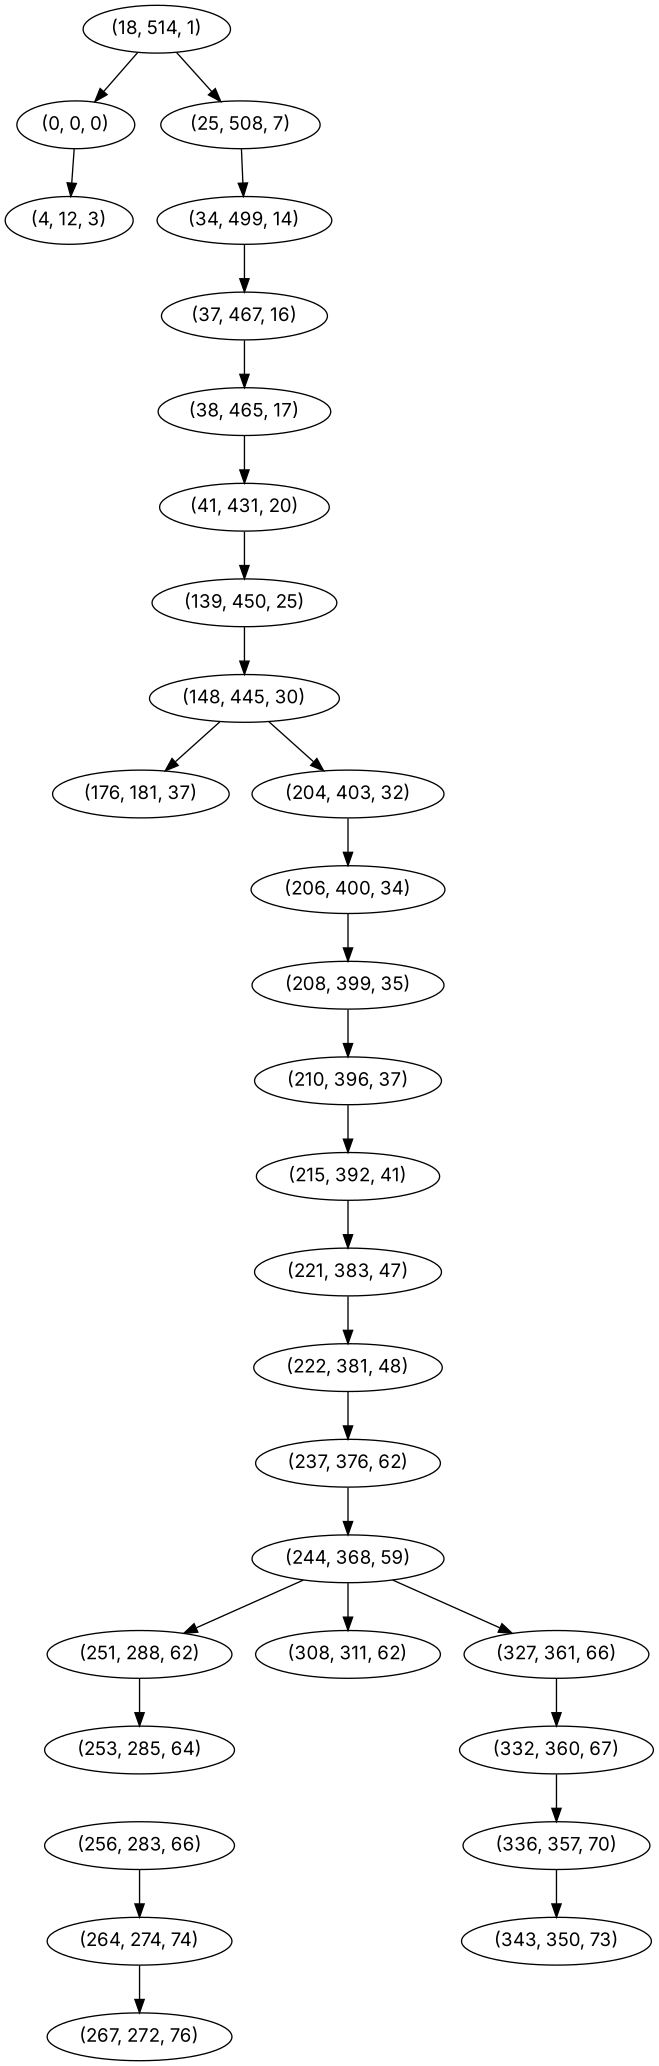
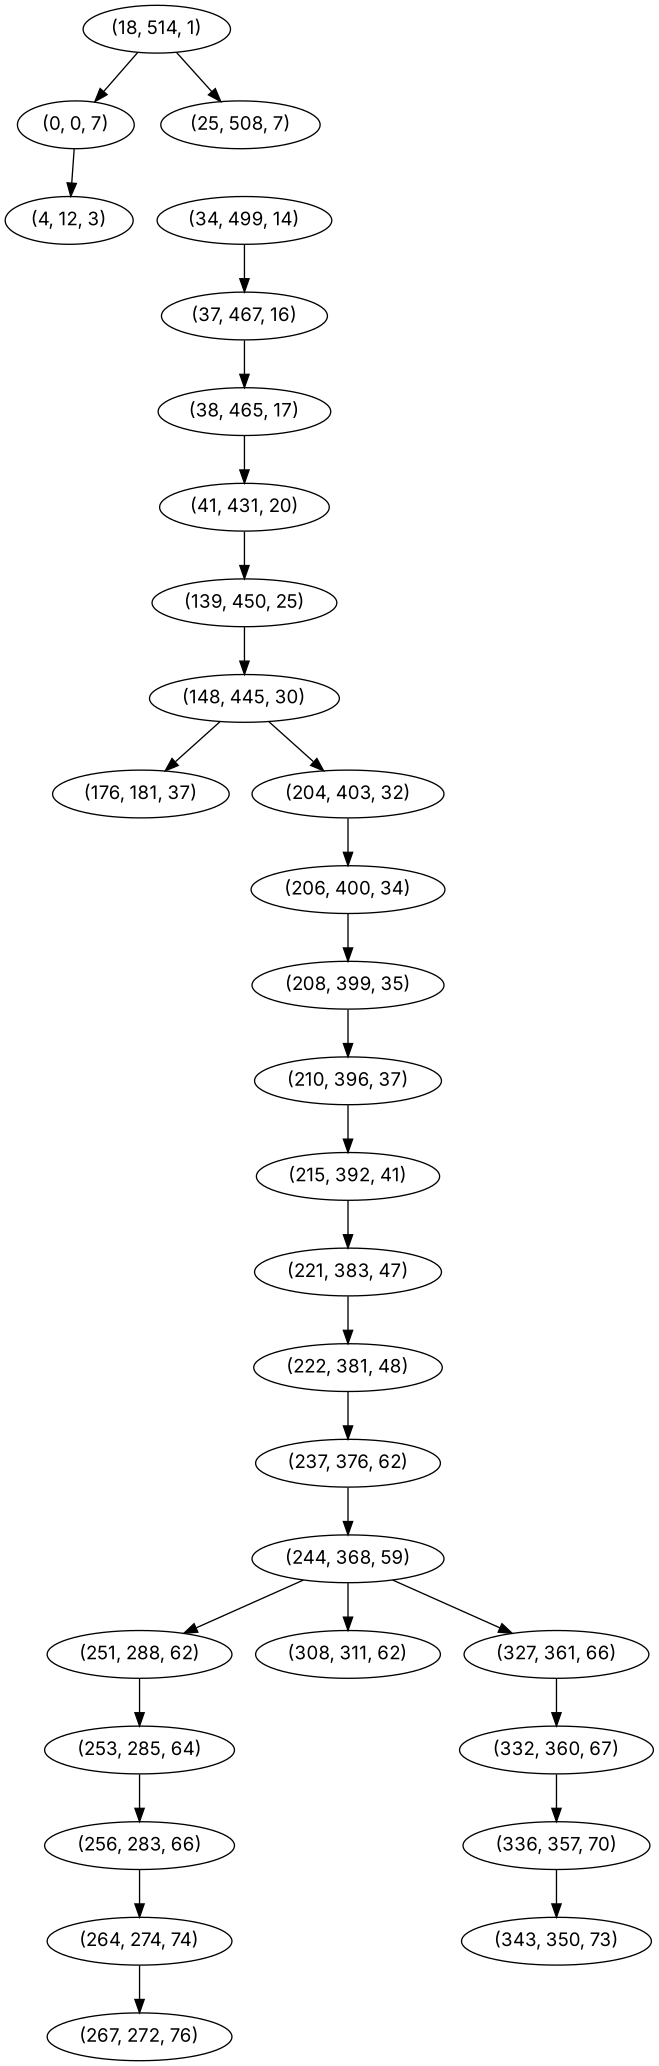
(76, 125) -> (76, 125)
(242, 166) -> none
none -> (140, 1791)
